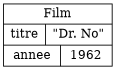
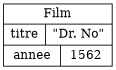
(86, 55) -> (86, 55)
